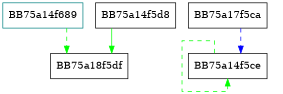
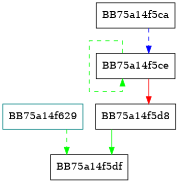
(43, 15) -> (43, 117)
(228, 15) -> (136, 15)
(89, 66) -> (89, 167)
none -> (149, 88)
